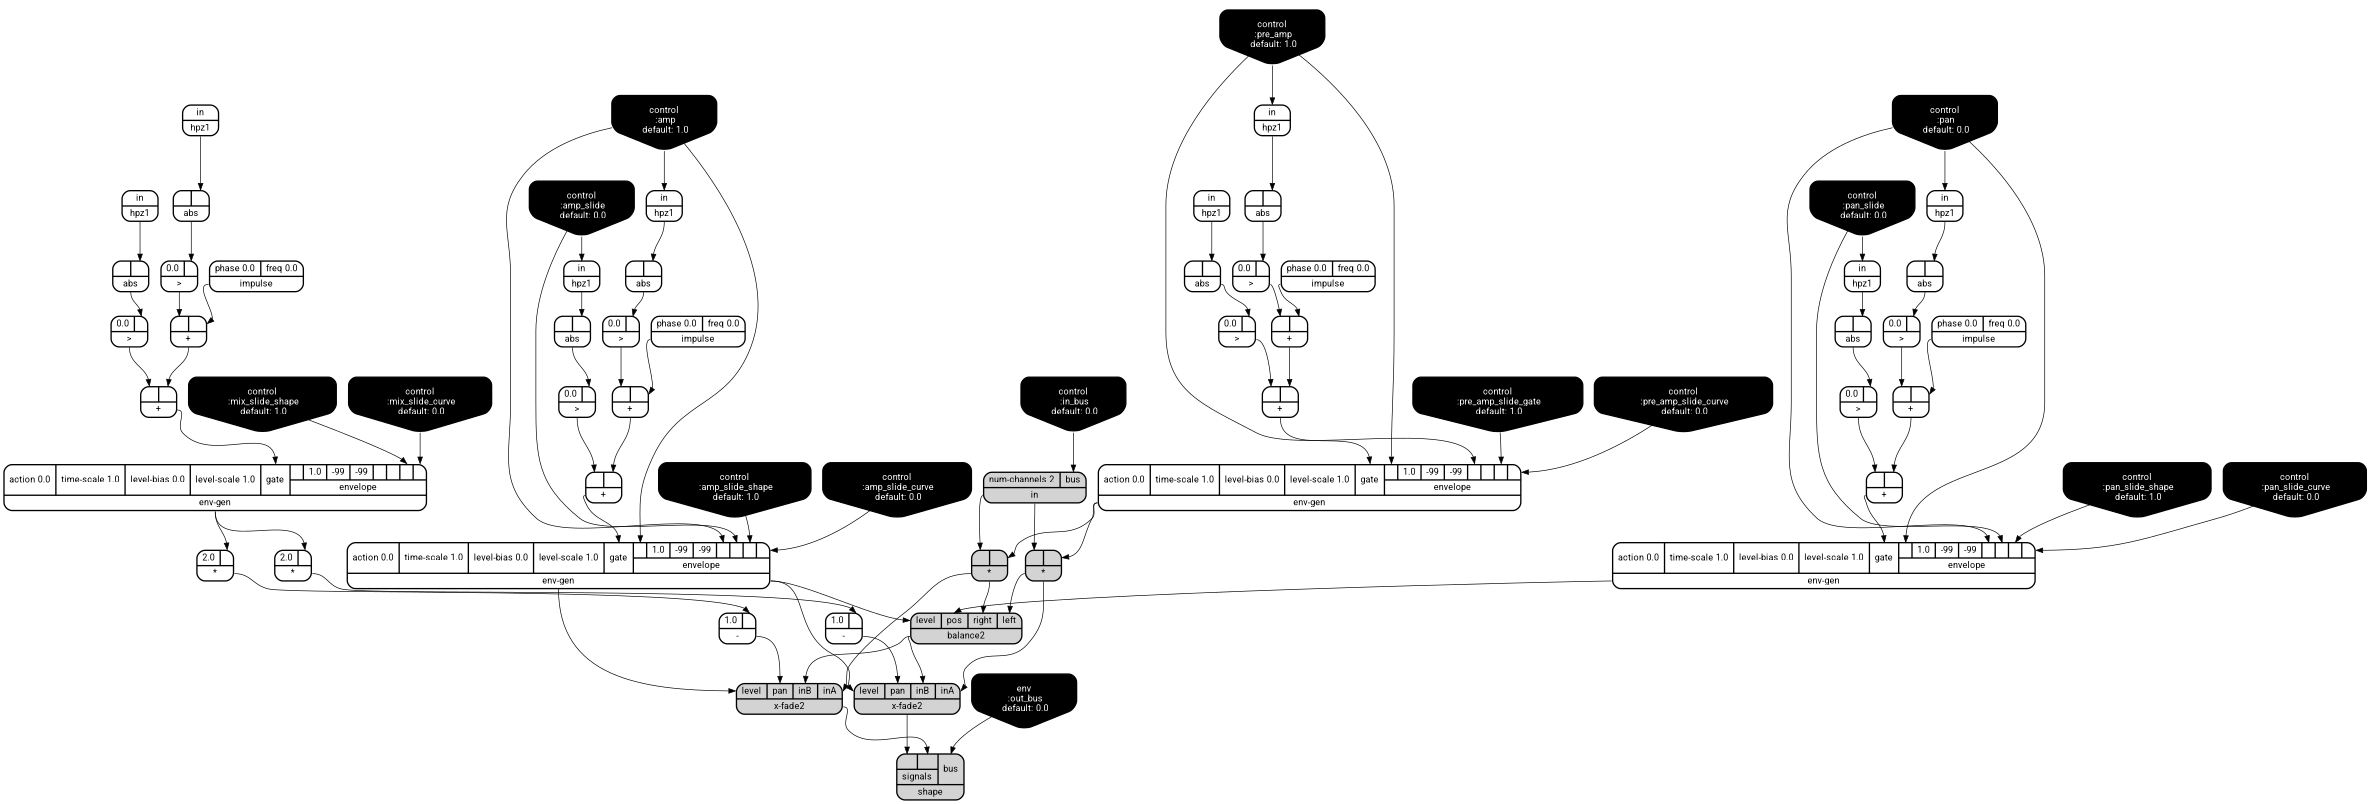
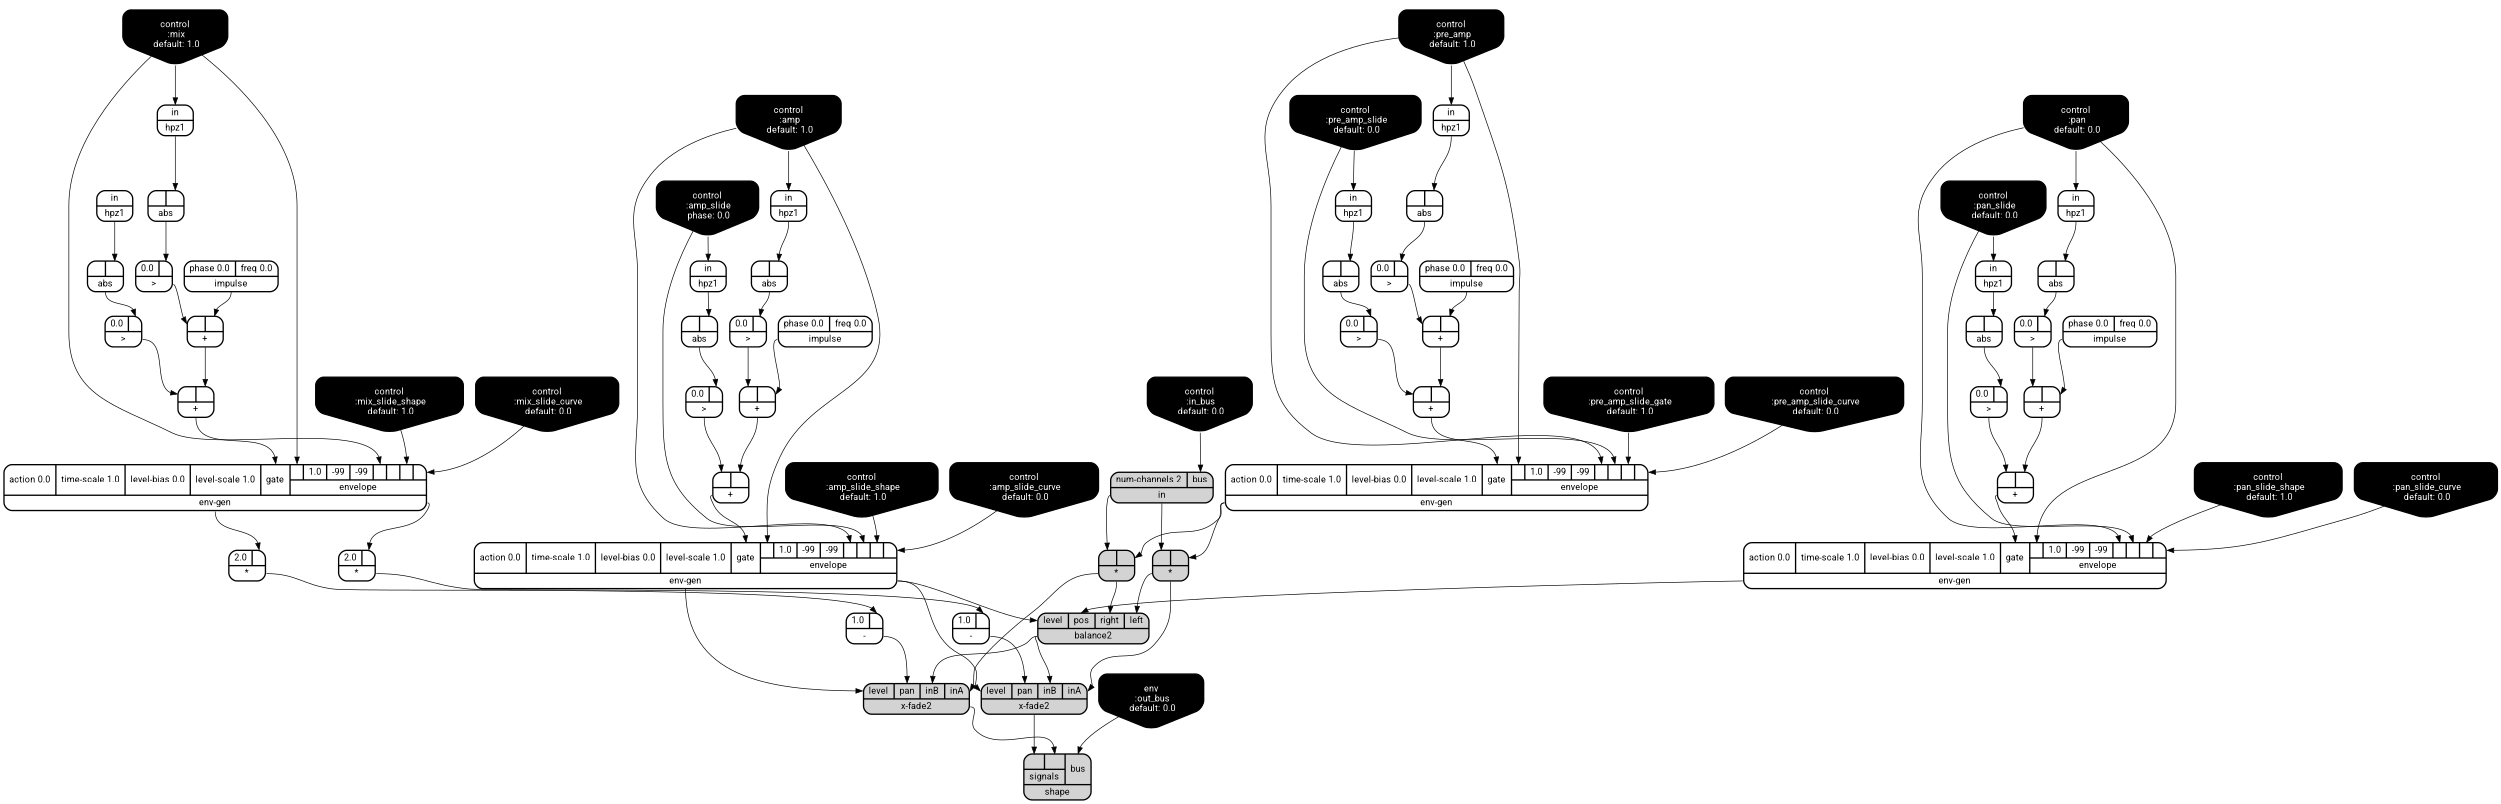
none -> (175, 35)
none -> (1356, 120)
(582, 206) -> (708, 206)
